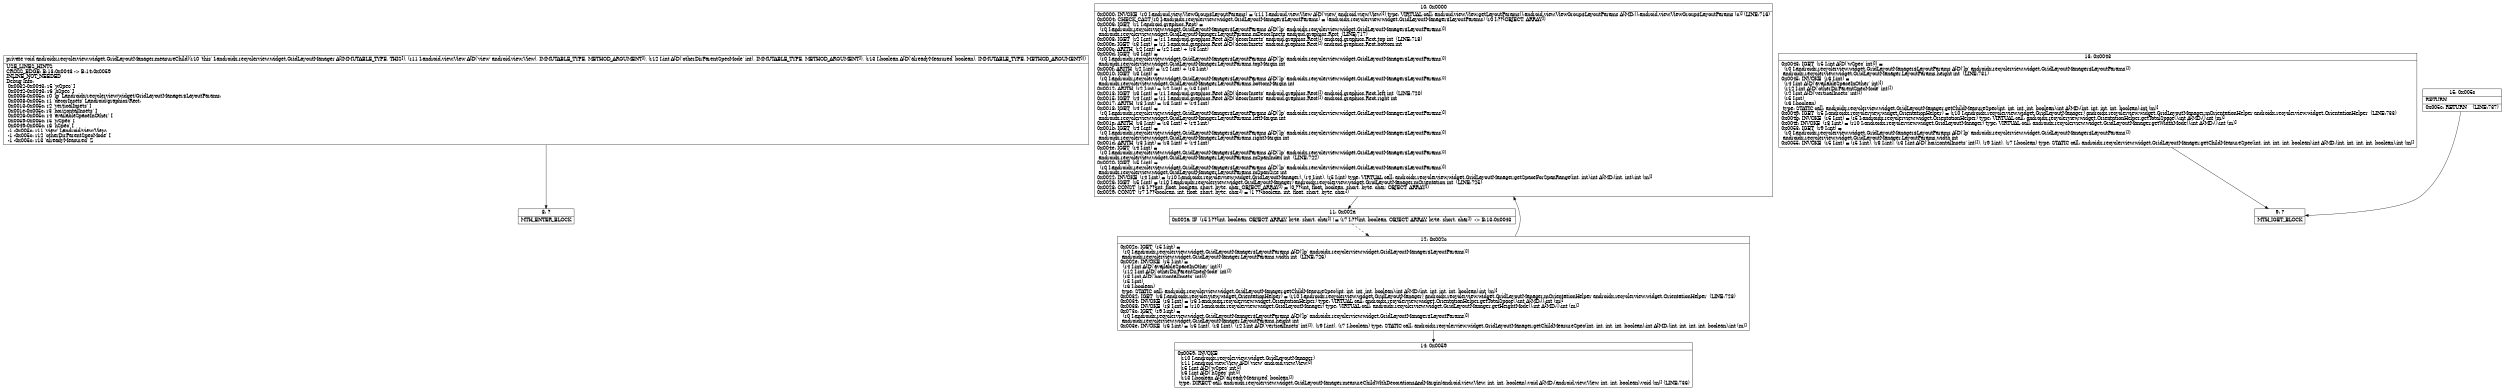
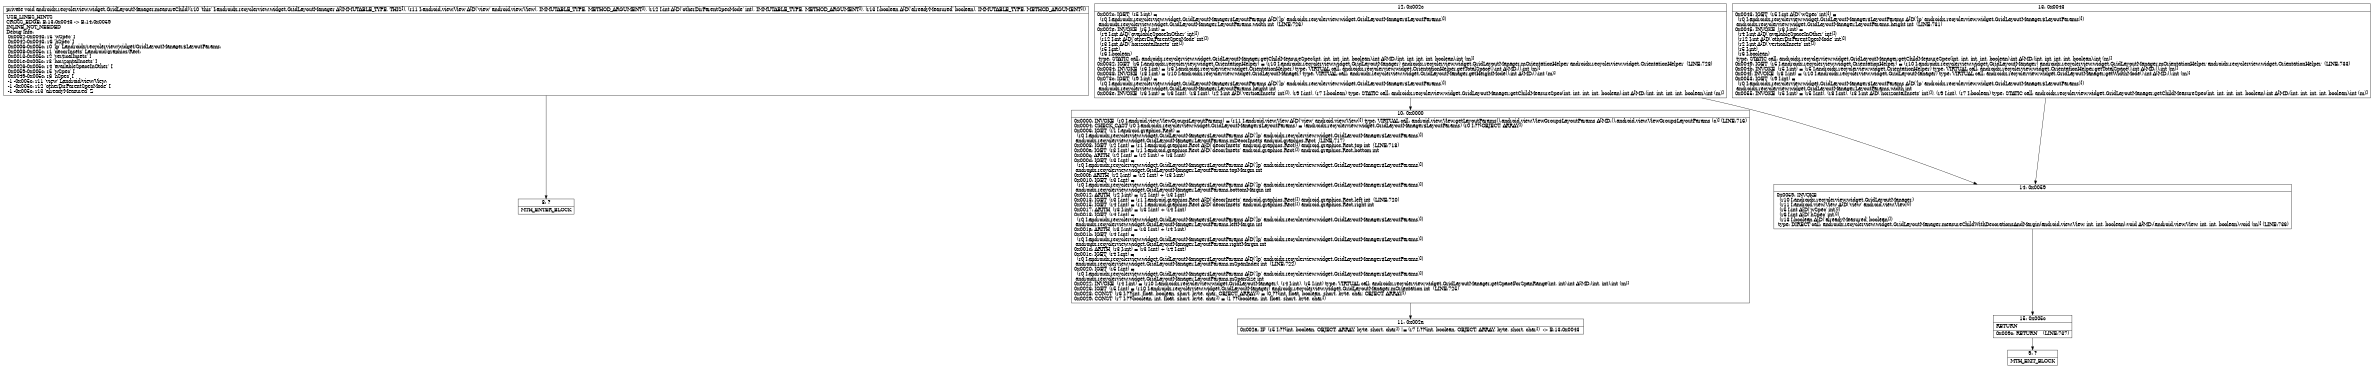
(2462, 108) -> (2033, 334)
(1128, 148) -> (1105, 255)
(2218, 177) -> (2041, 139)
(2280, 220) -> (2033, 361)
(1359, 229) -> none
none -> (2033, 270)
